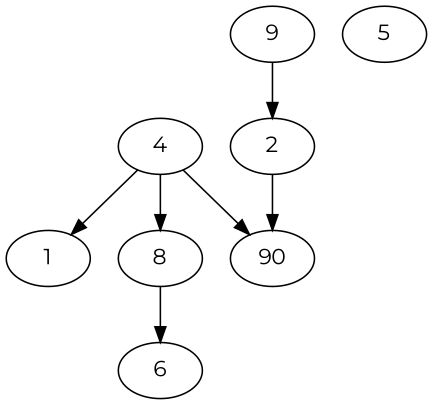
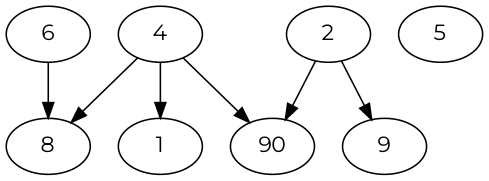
(272, 83) -> (353, 83)
(160, 307) -> (48, 83)
